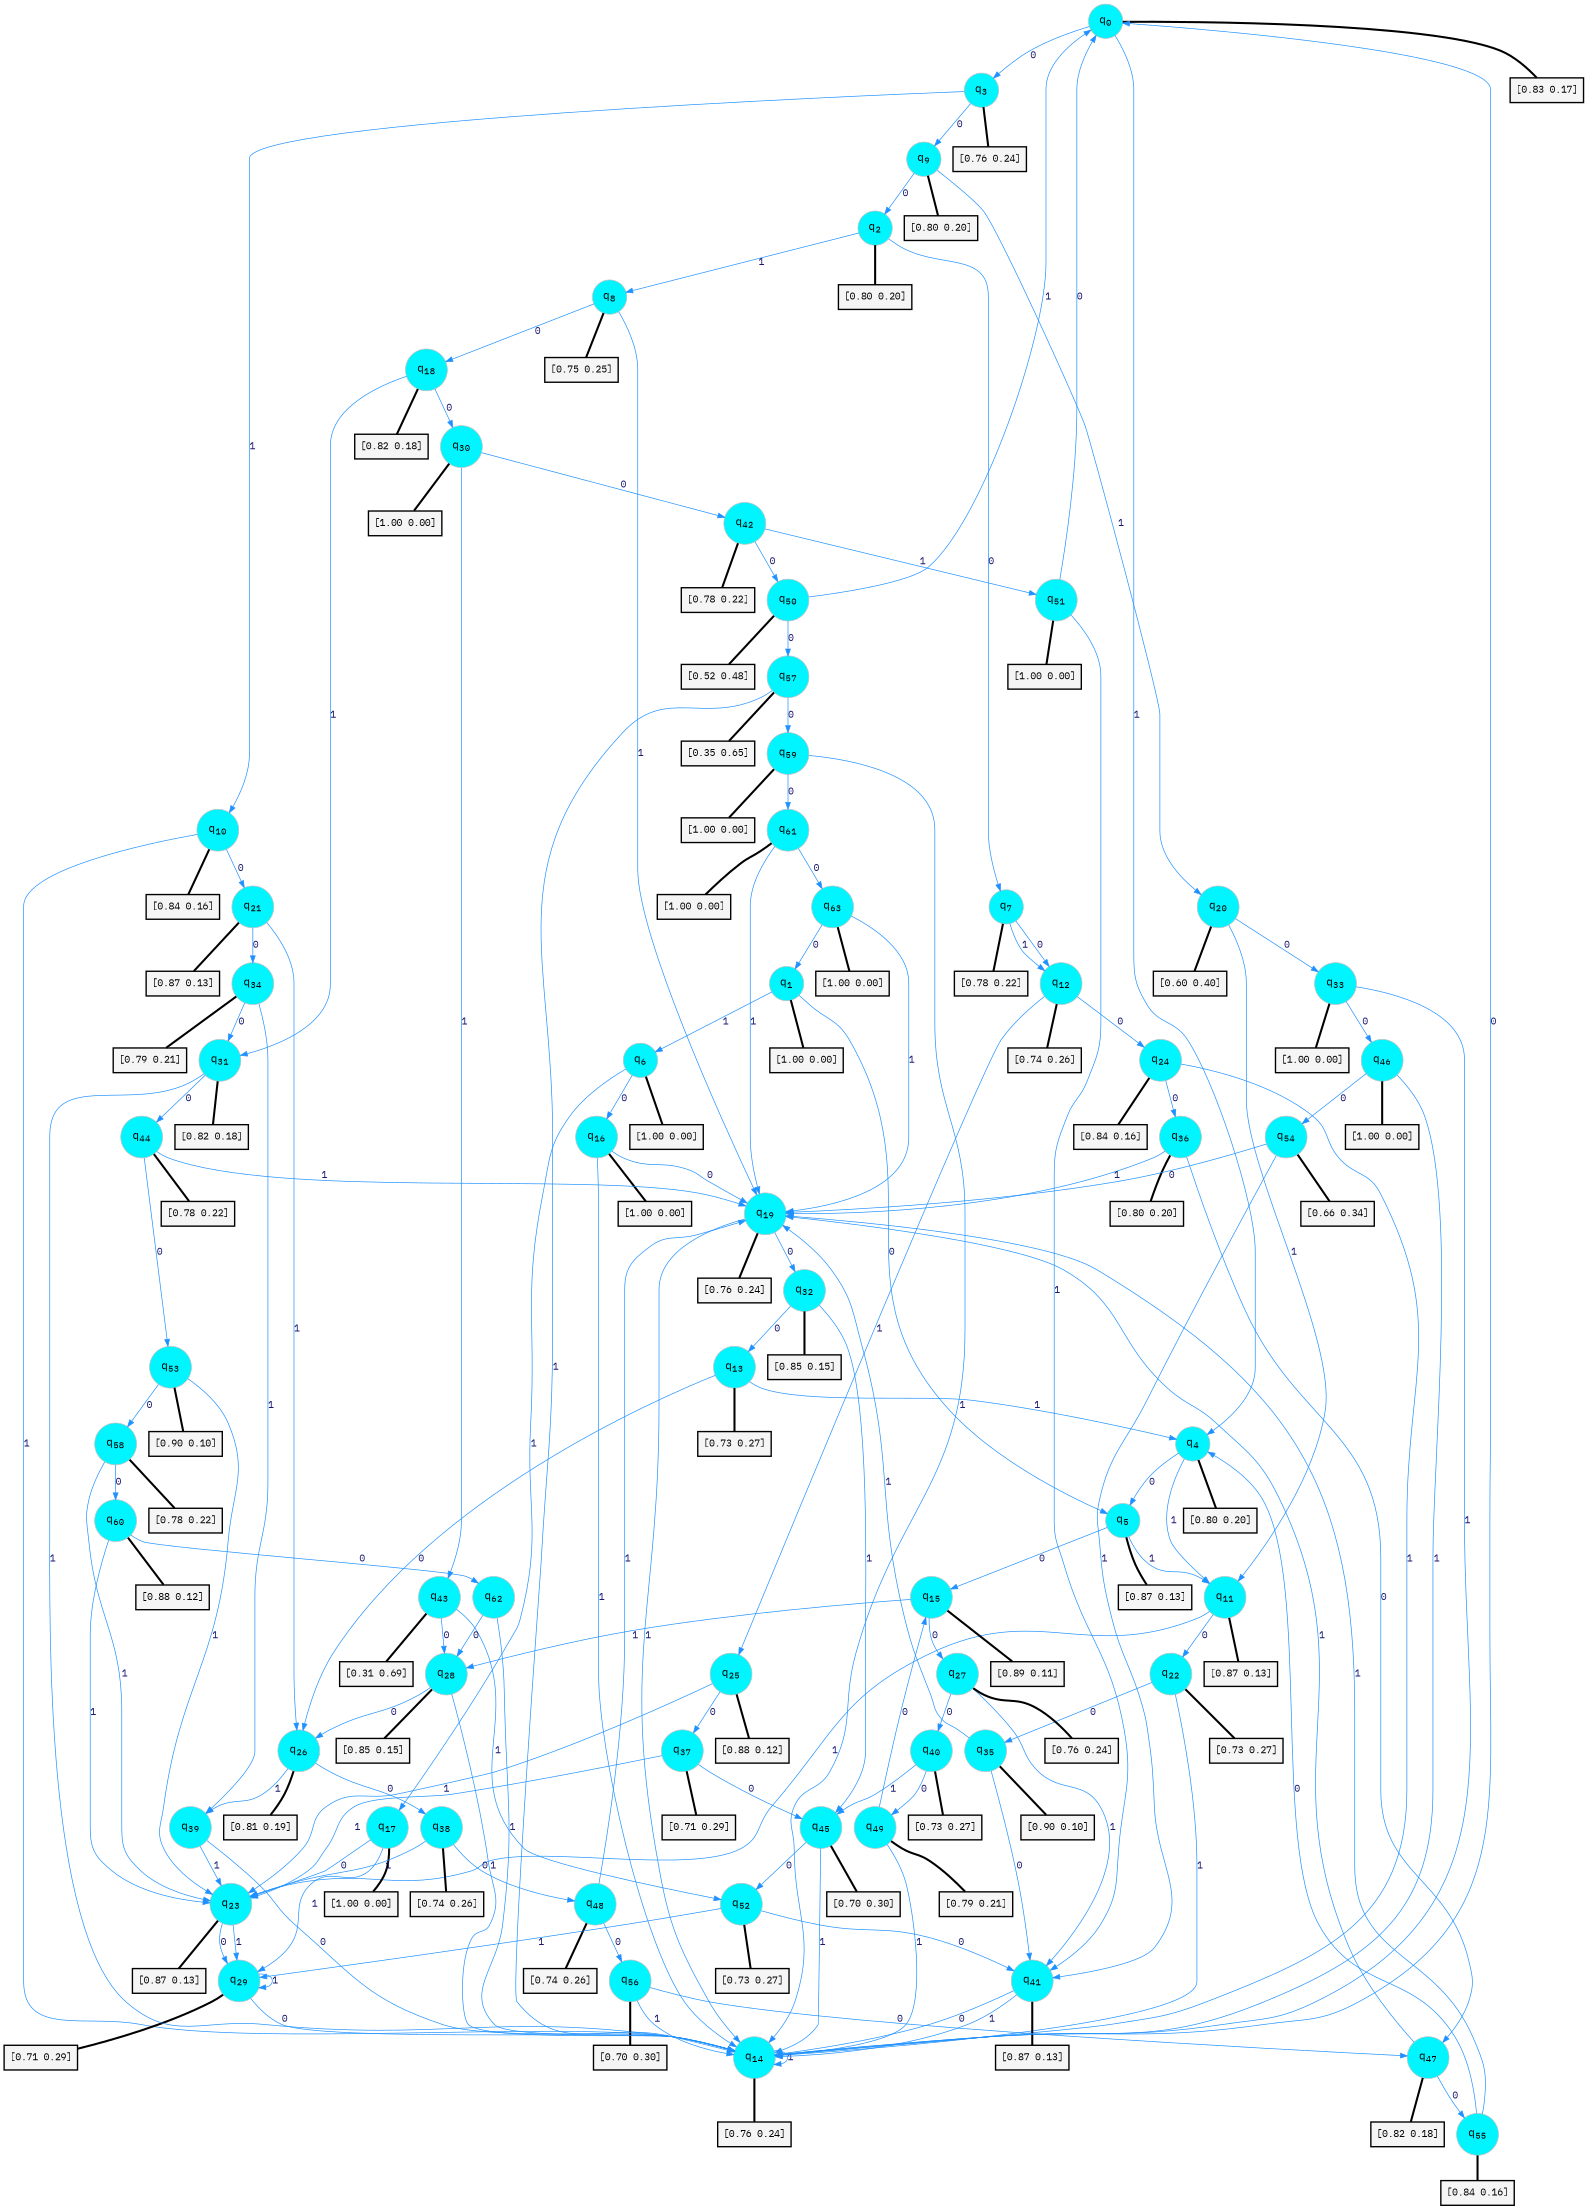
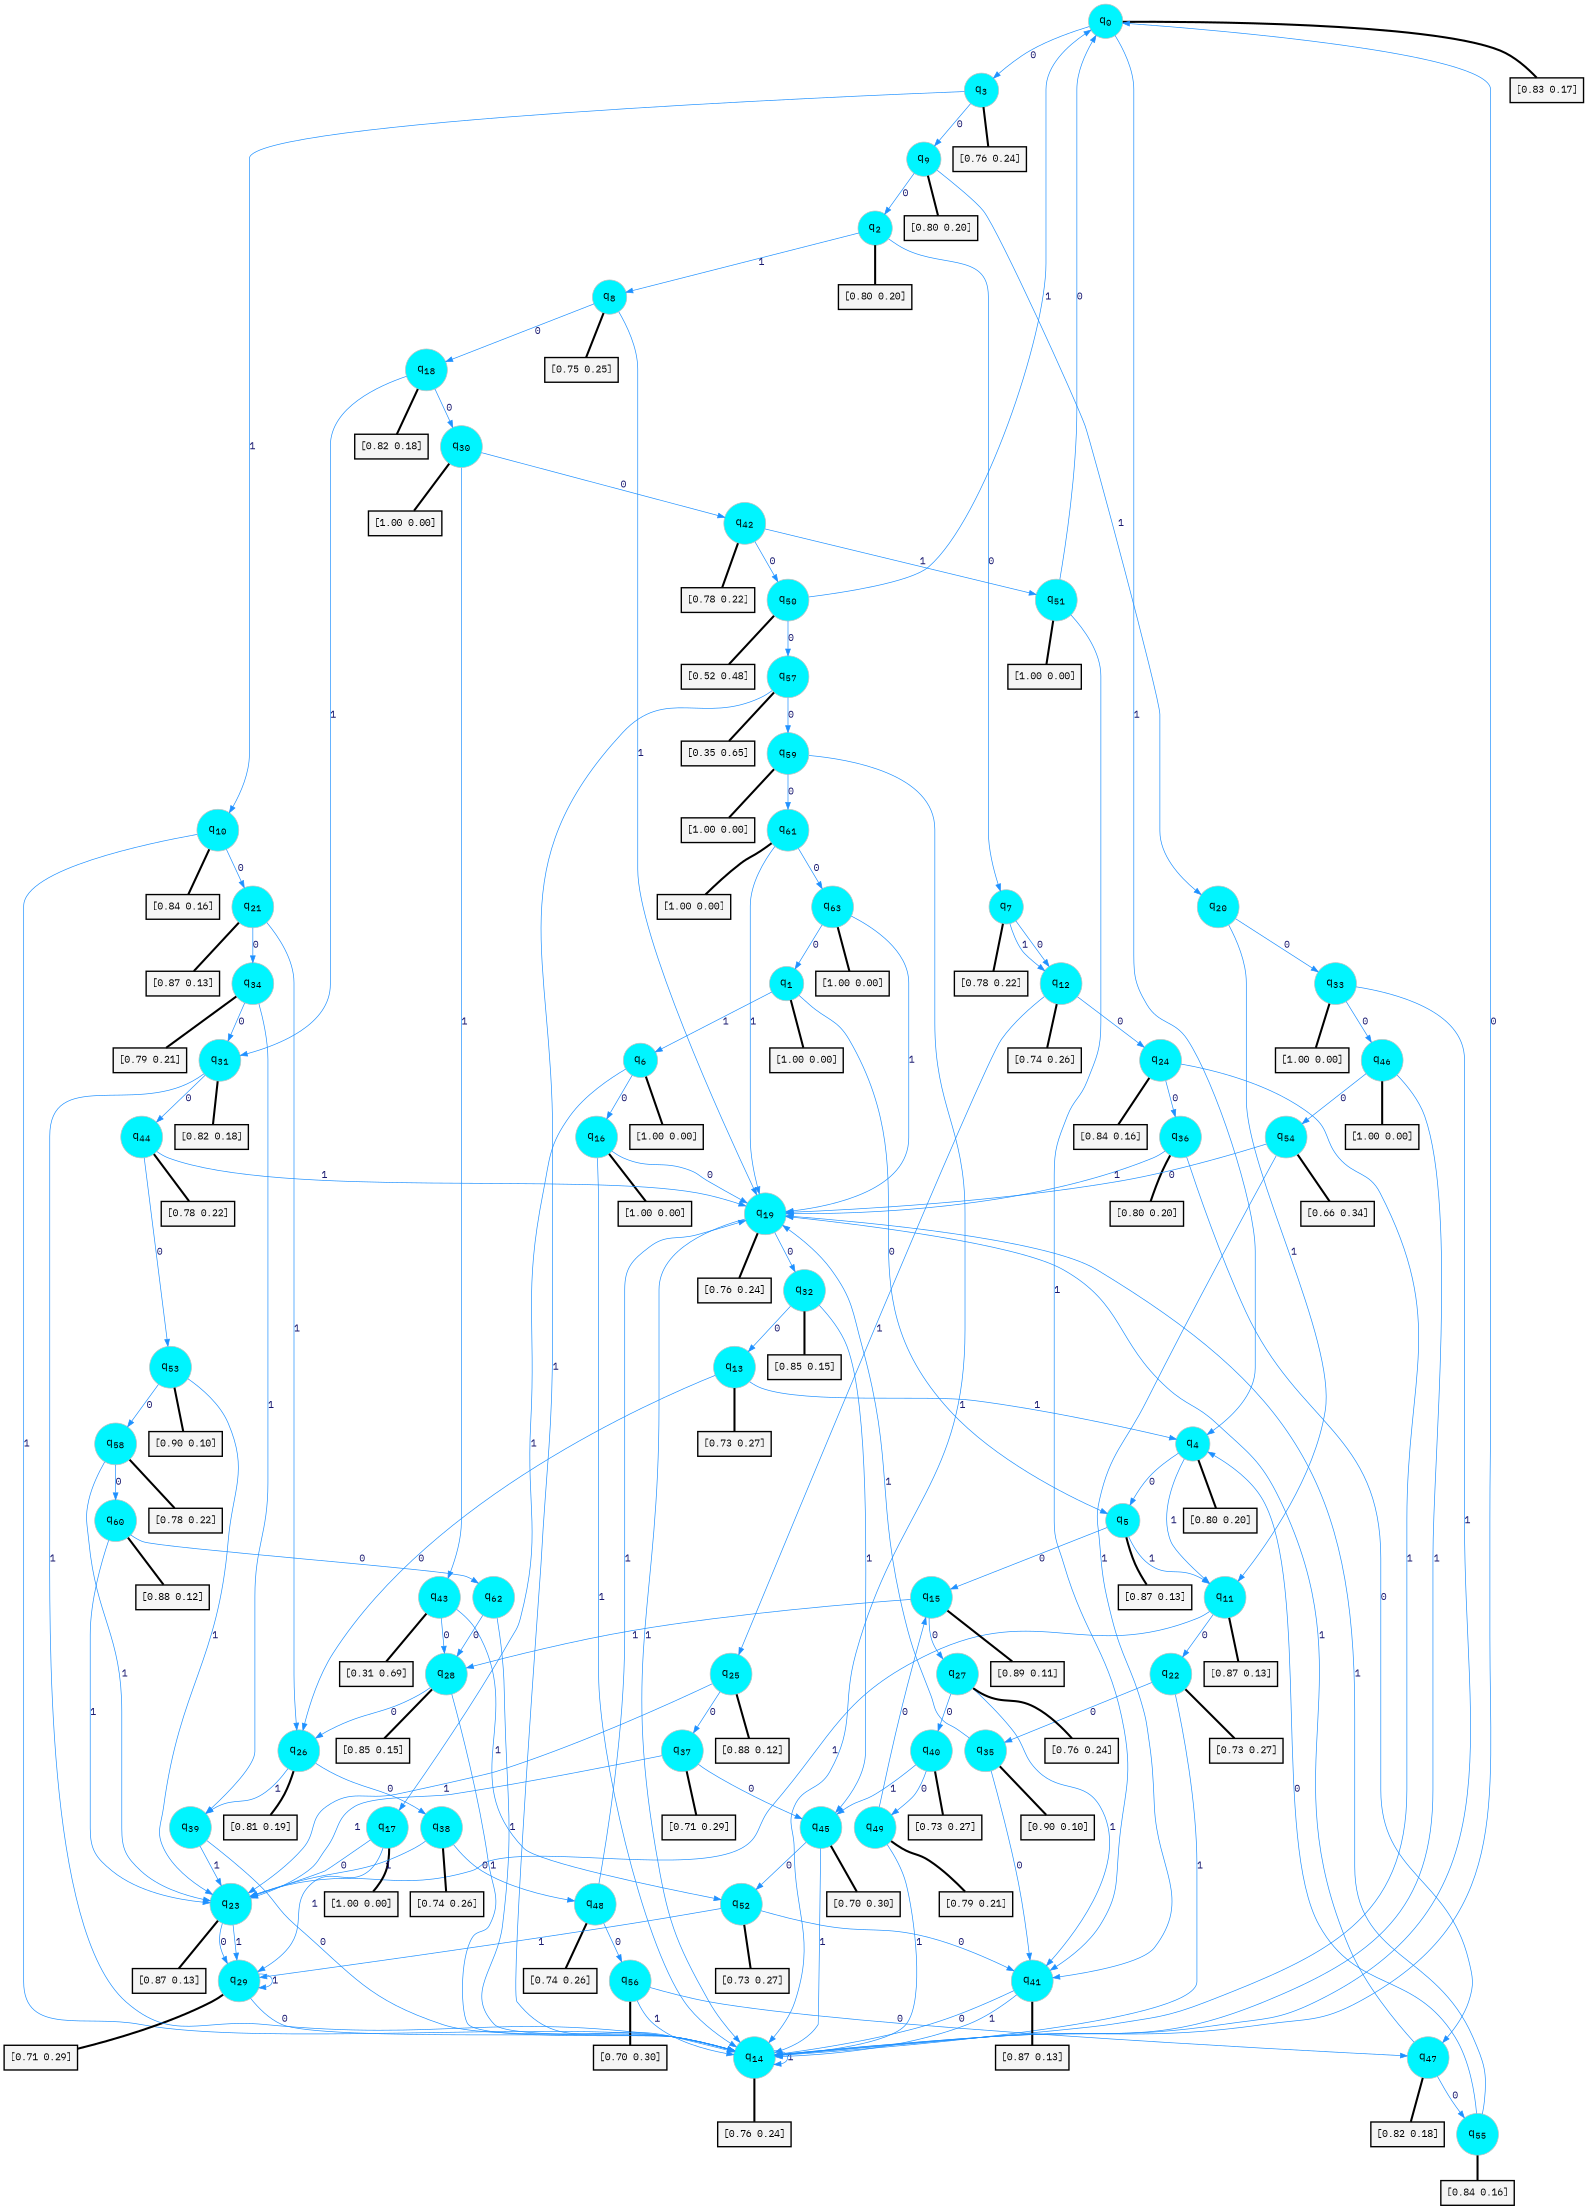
(1190, 984) -> none
